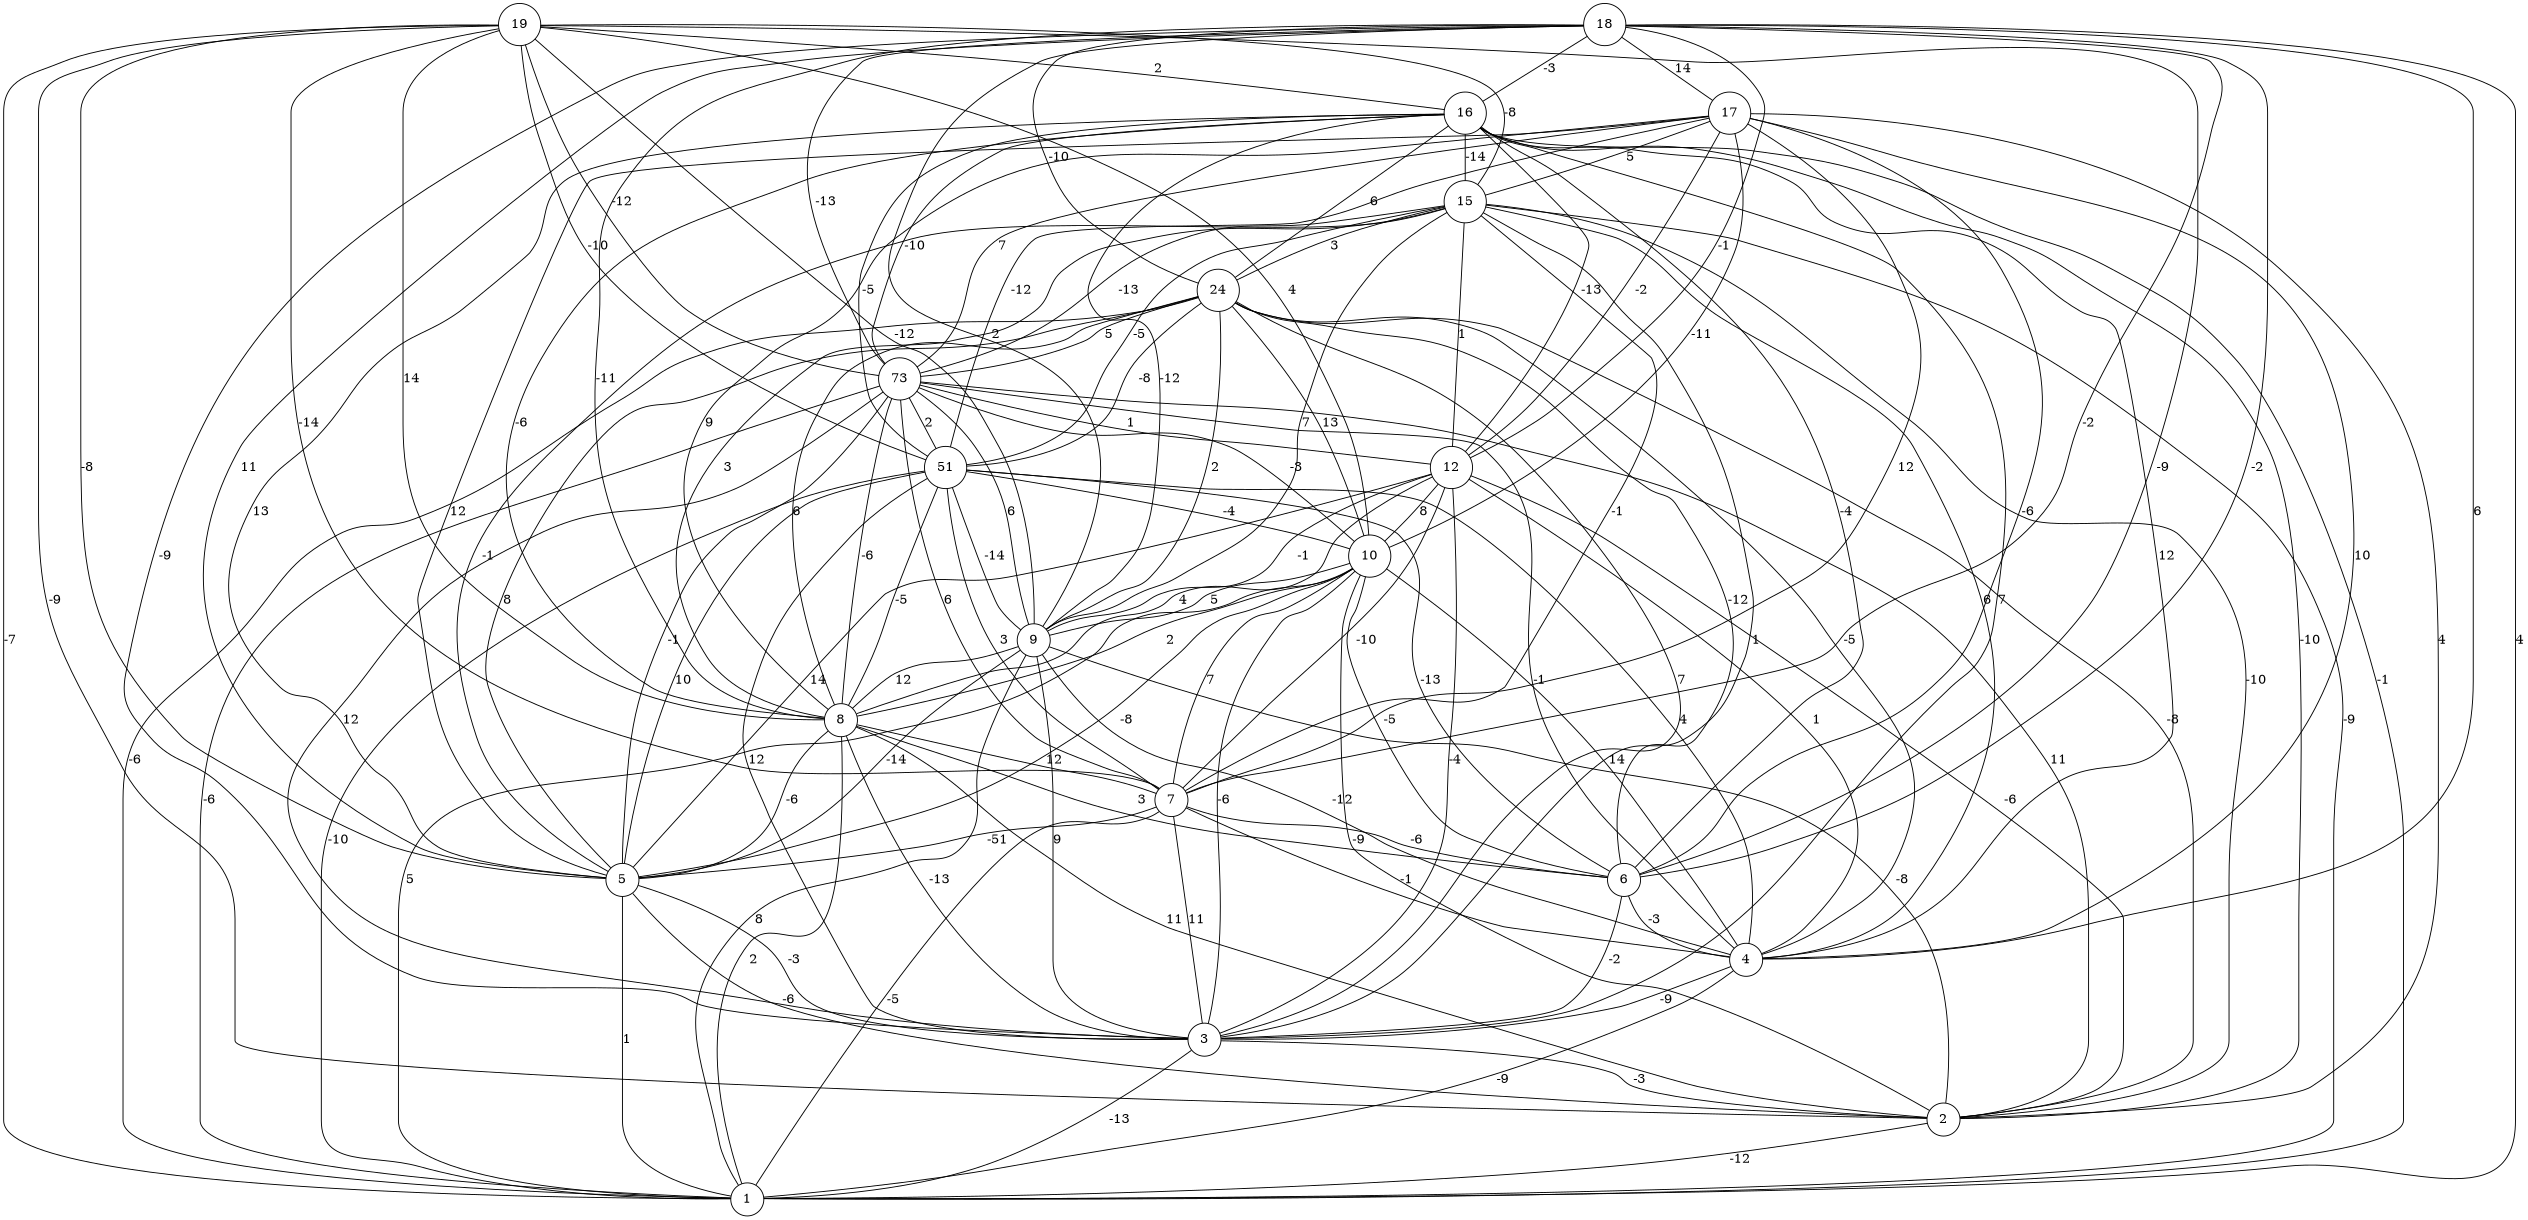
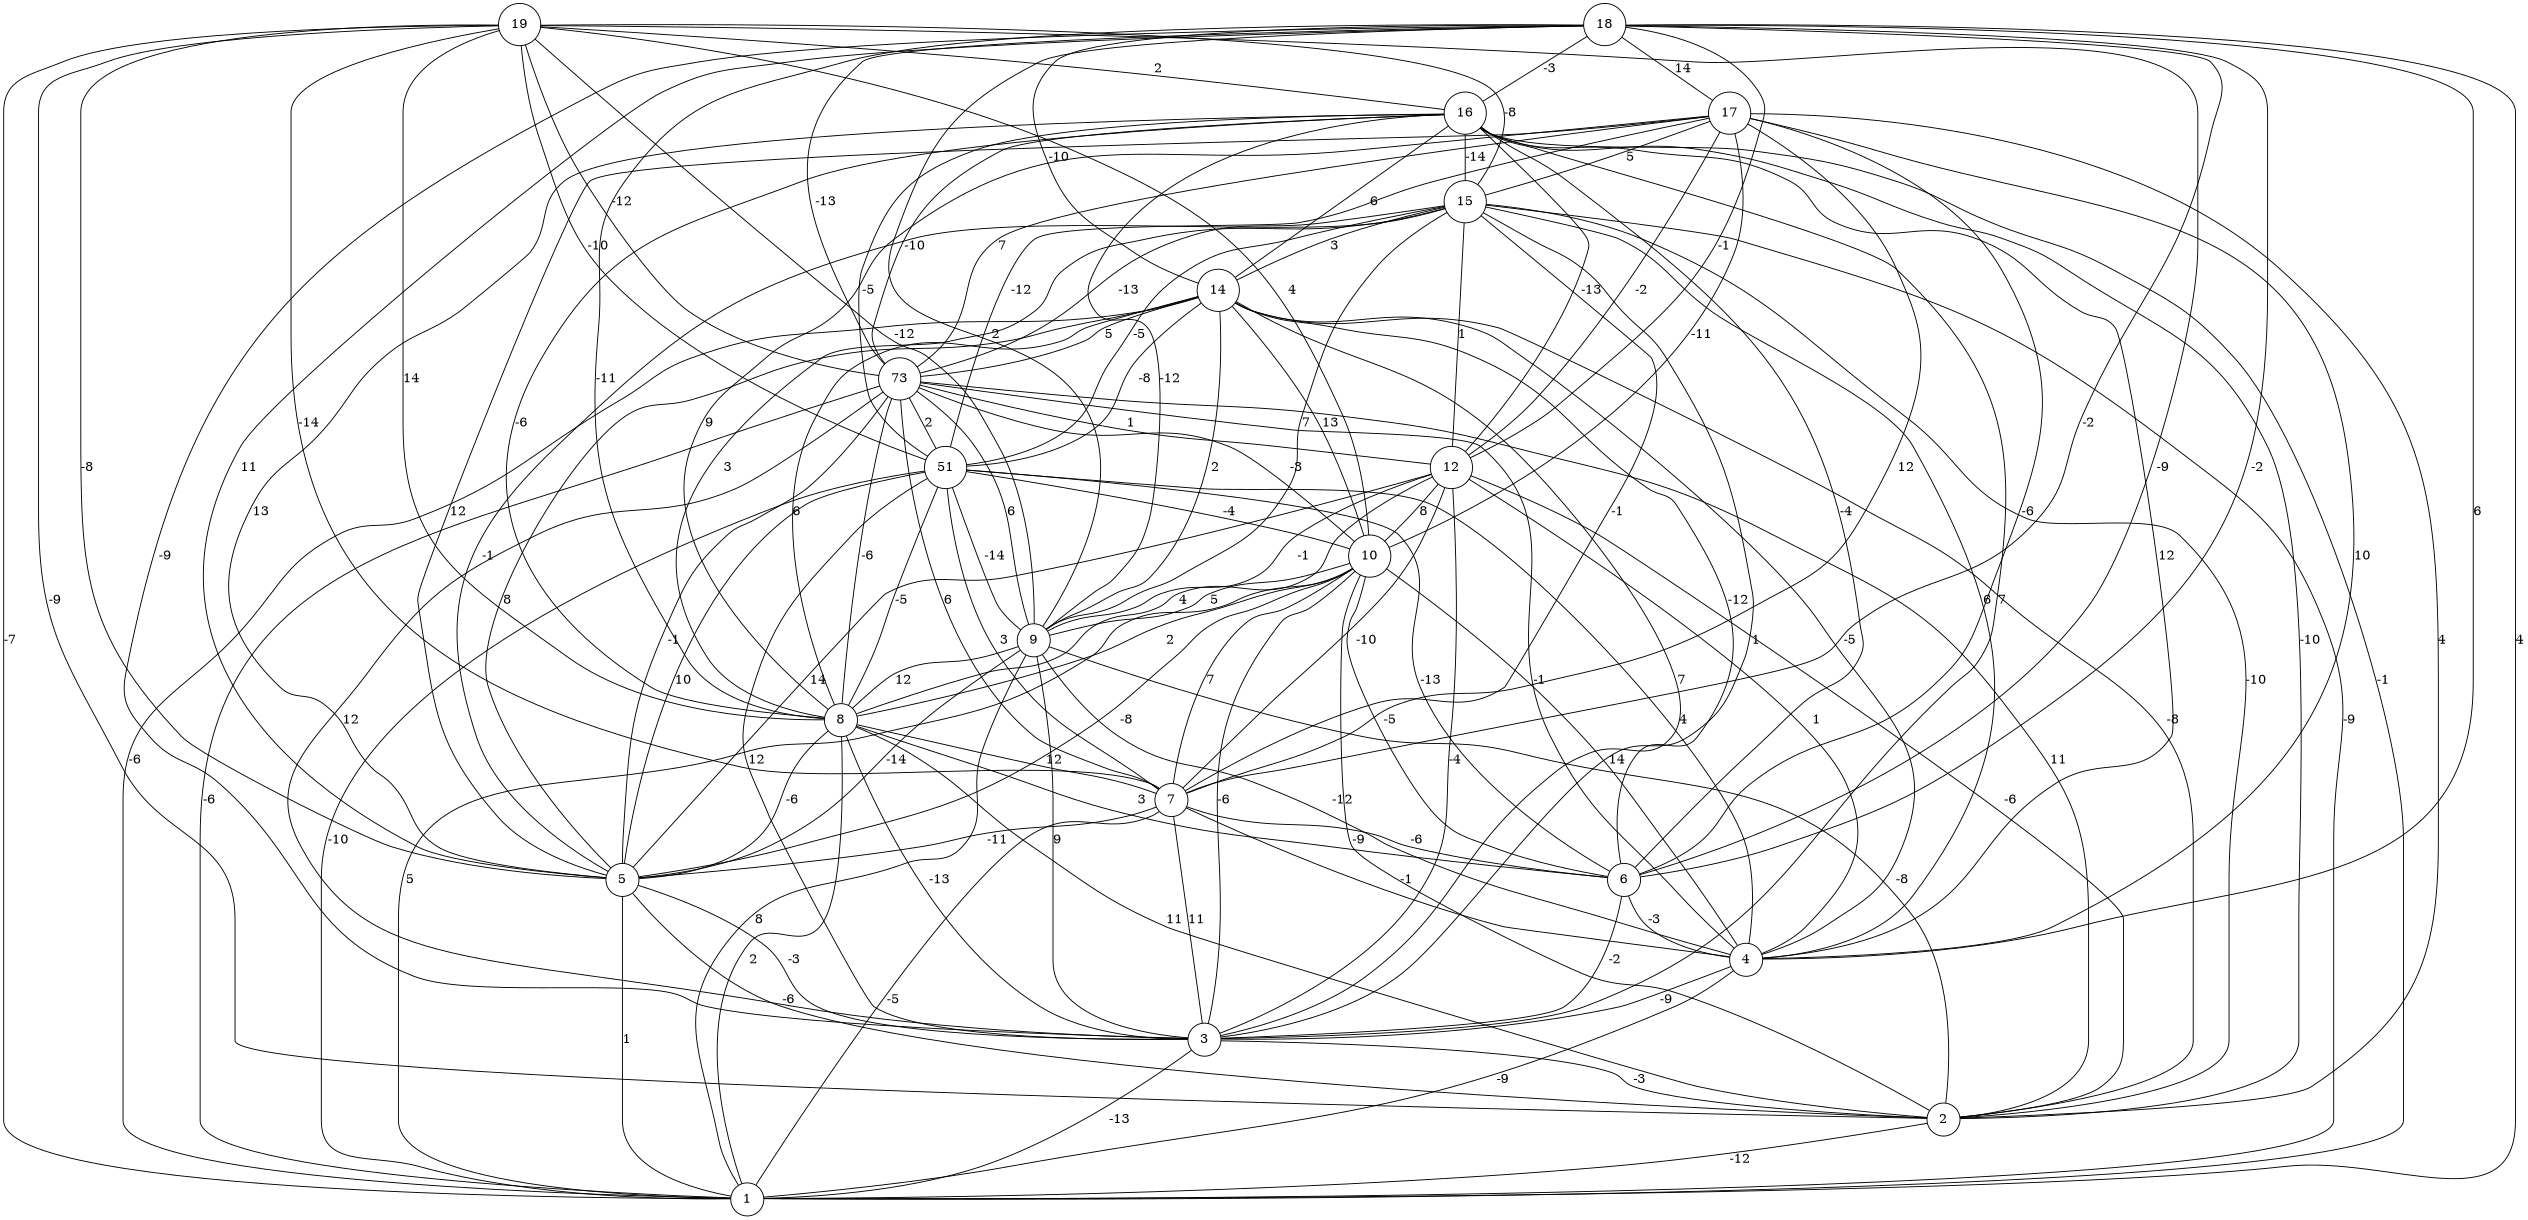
(1218, 290) -> (1218, 290)
(997, 840) -> (997, 840)
